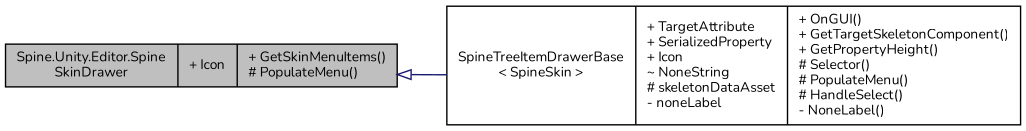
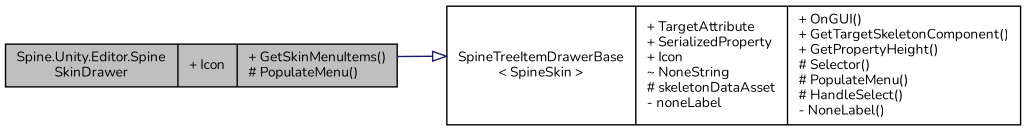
(429, 75) -> (415, 56)
